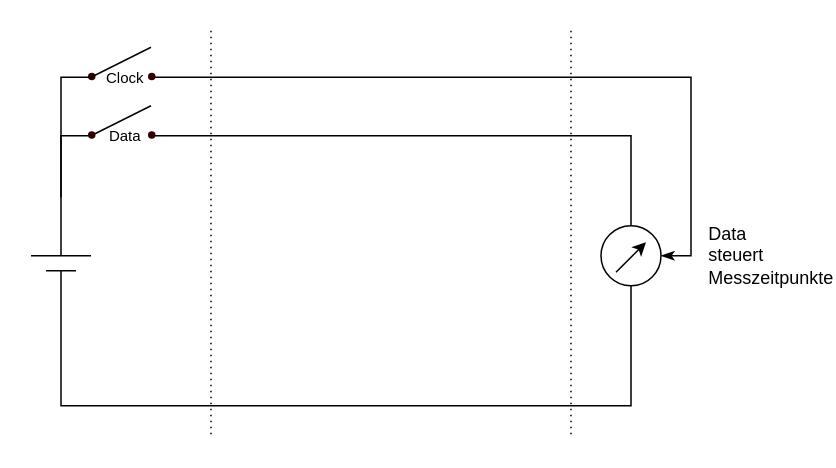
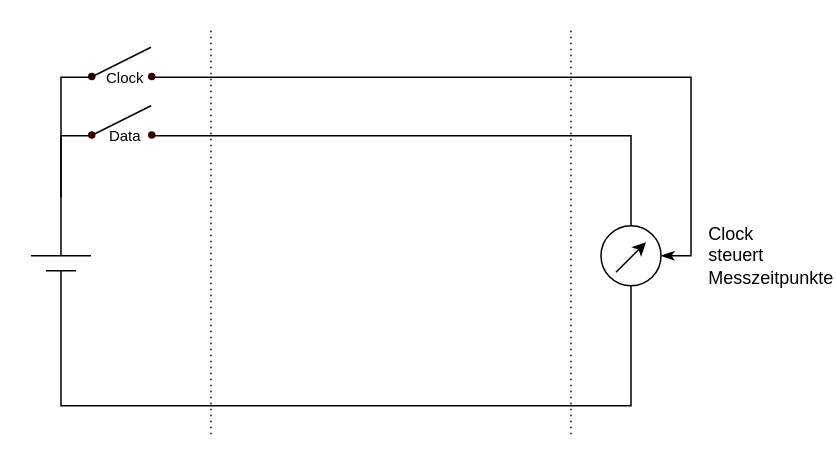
(737, 256) -> (737, 256)
